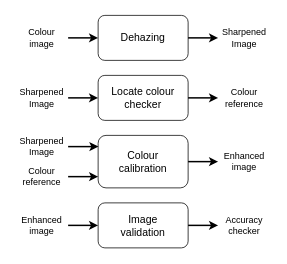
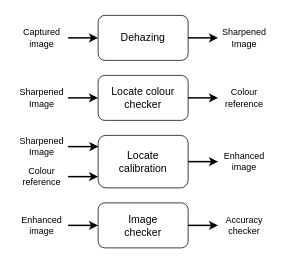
(42, 38) -> (42, 38)
(143, 162) -> (143, 162)
(143, 225) -> (143, 225)
